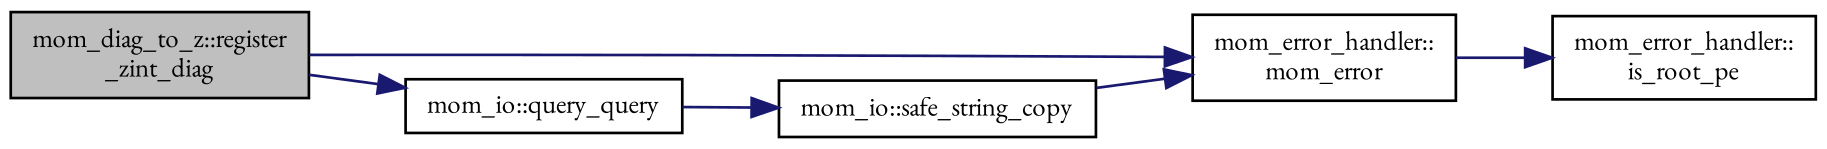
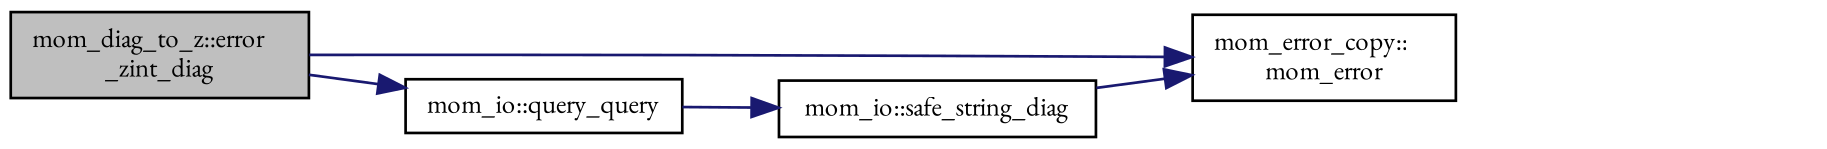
(160, 55) -> (160, 55)
(1324, 58) -> (1324, 58)
(1684, 58) -> none
(937, 109) -> (937, 109)
